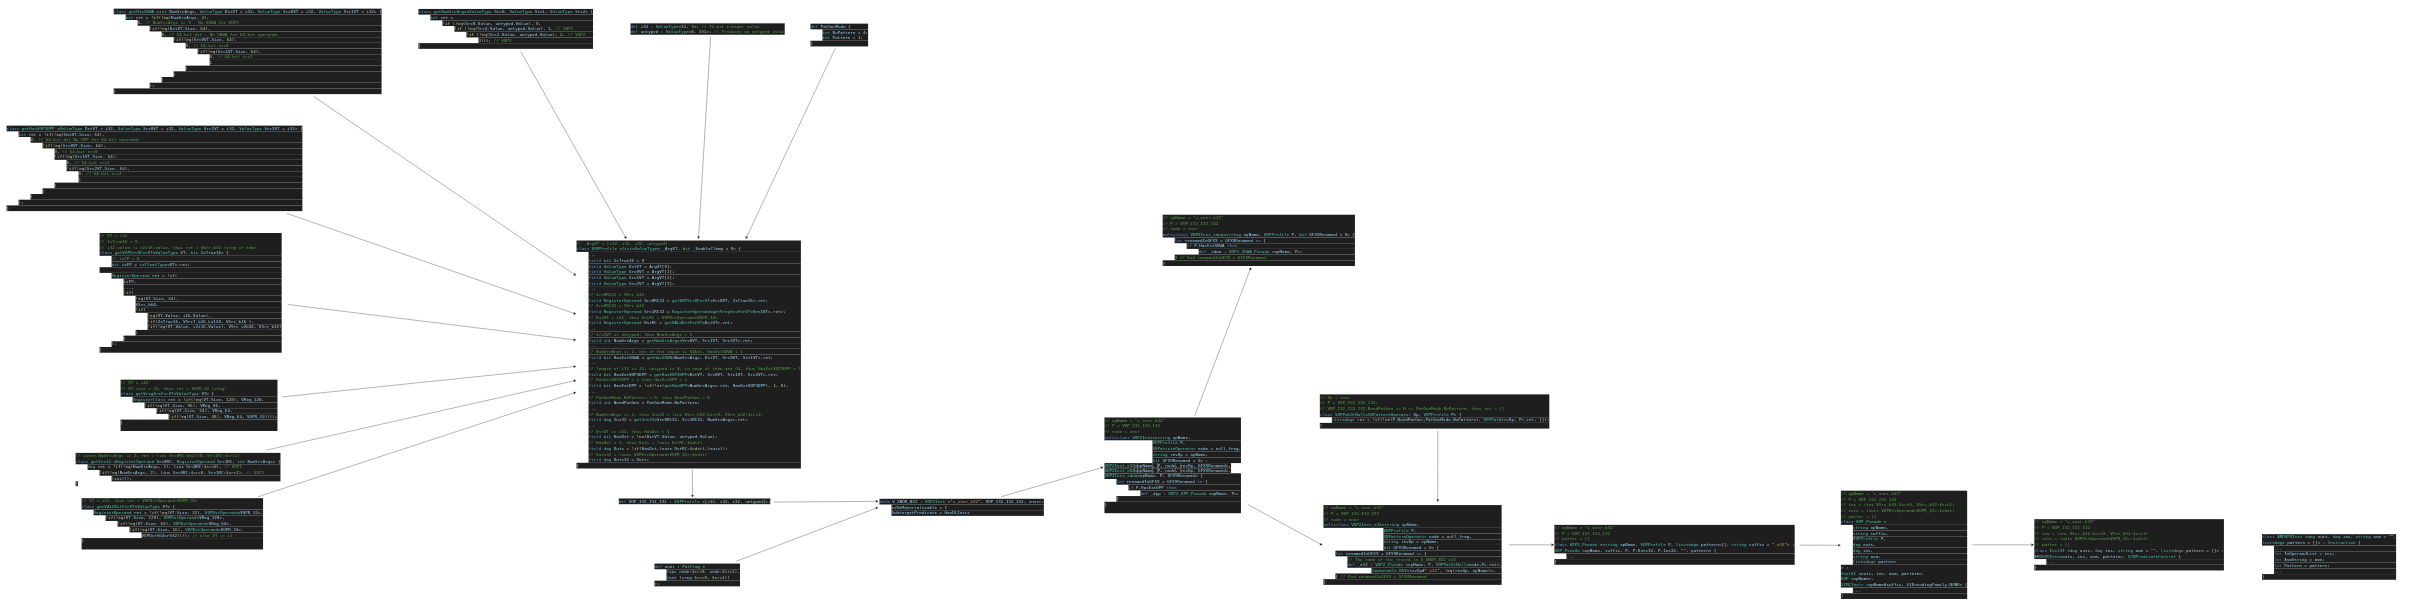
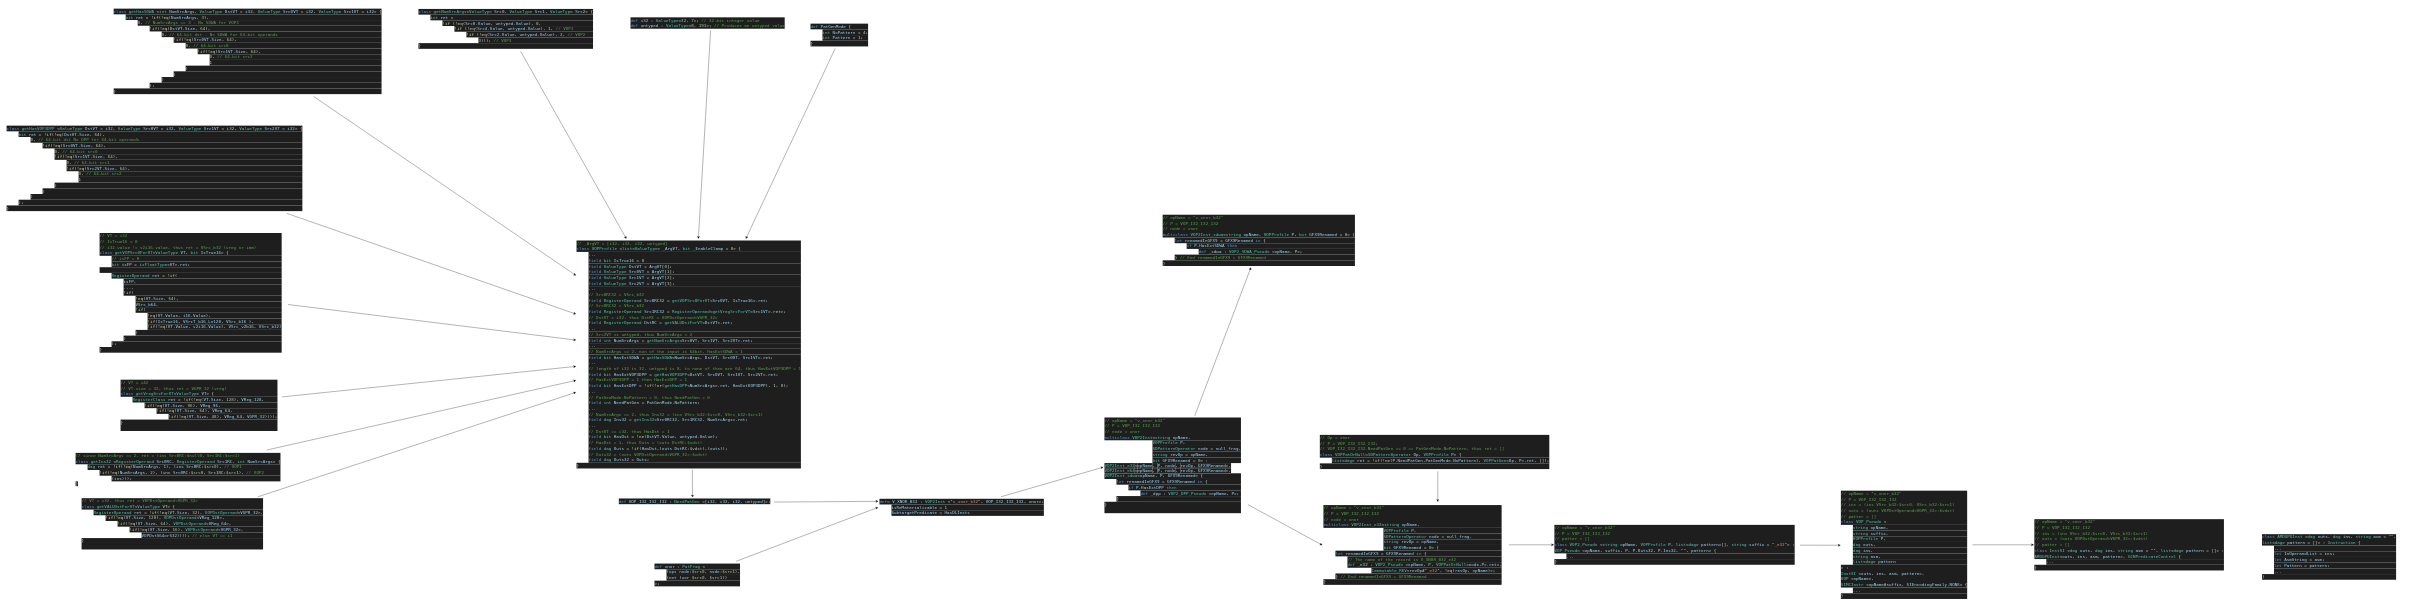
(711, 29) -> (711, 23)
(1438, 411) -> (1438, 452)
(695, 501) -> (695, 501)
(681, 575) -> (681, 575)
